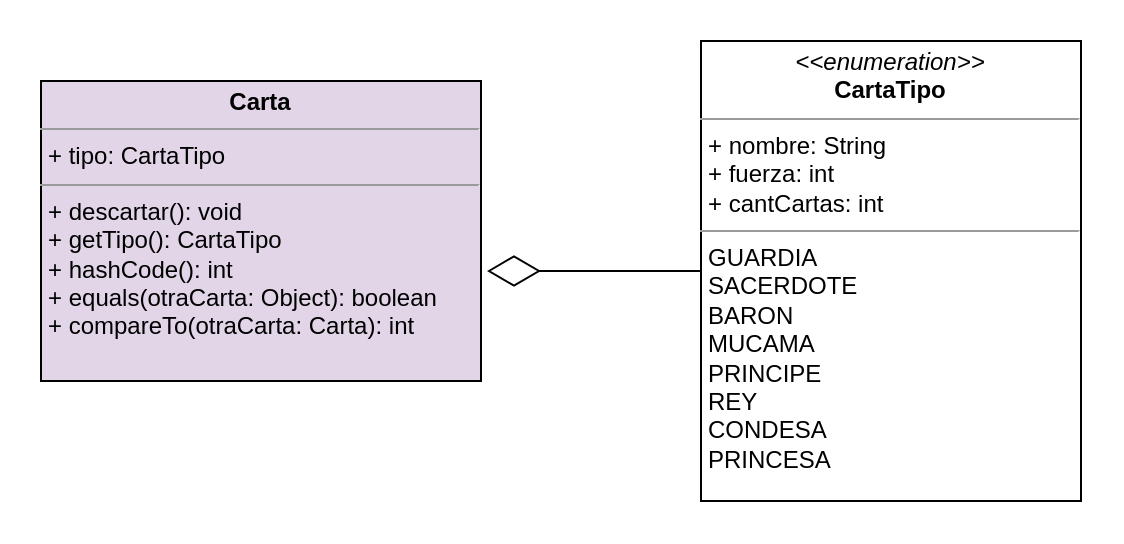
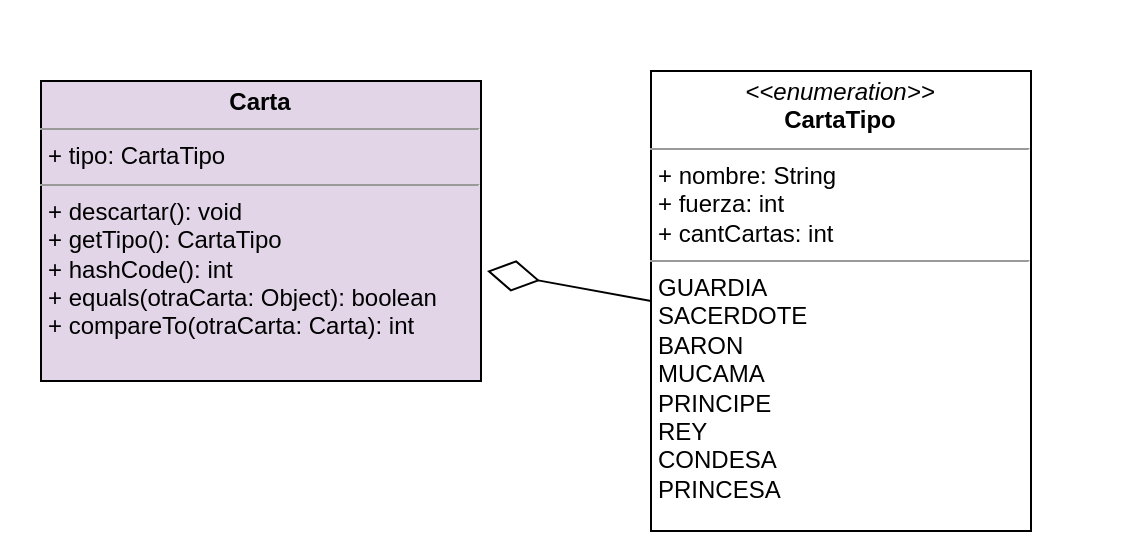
(891, 271) -> (841, 301)
